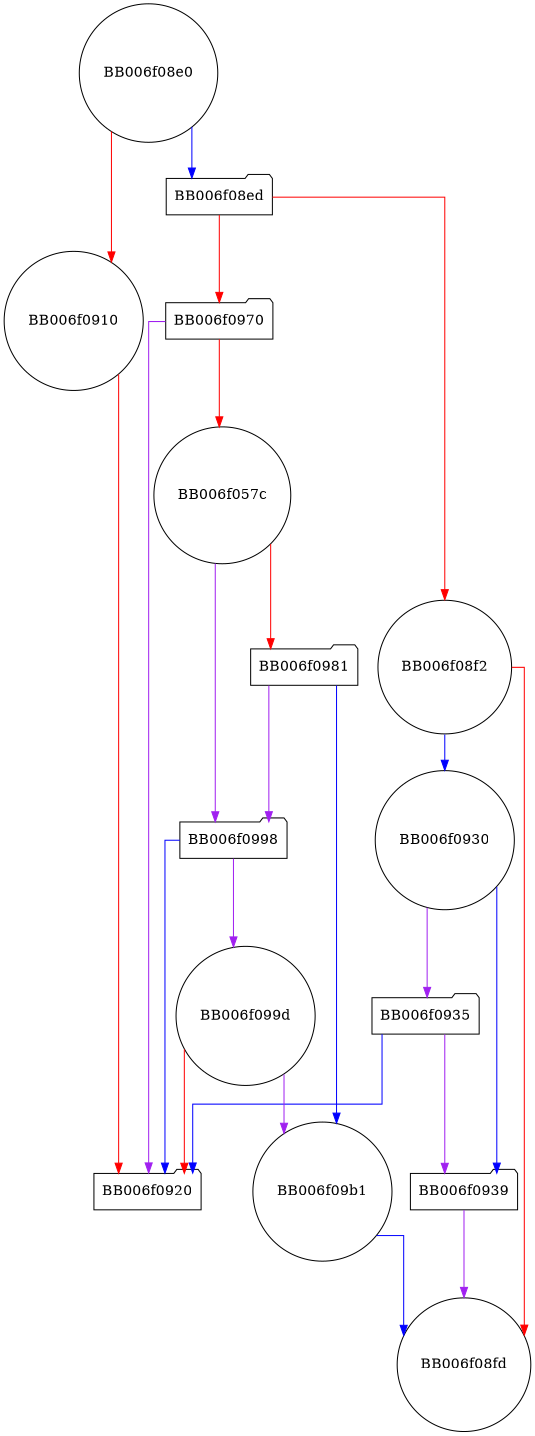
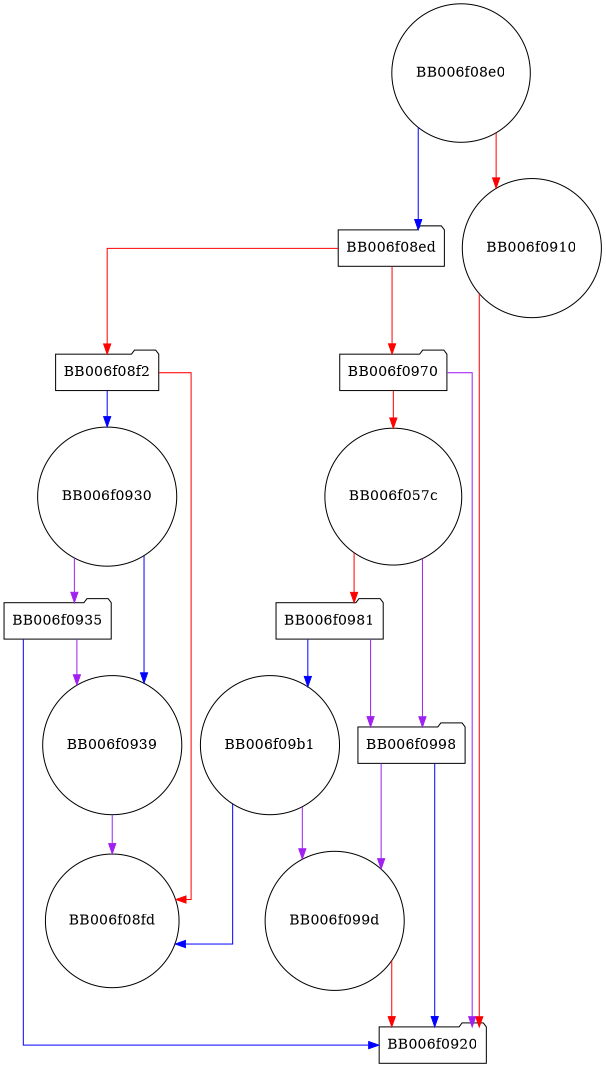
(445, 667) -> (107, 372)
(284, 1098) -> (302, 828)
(464, 1192) -> (112, 745)
